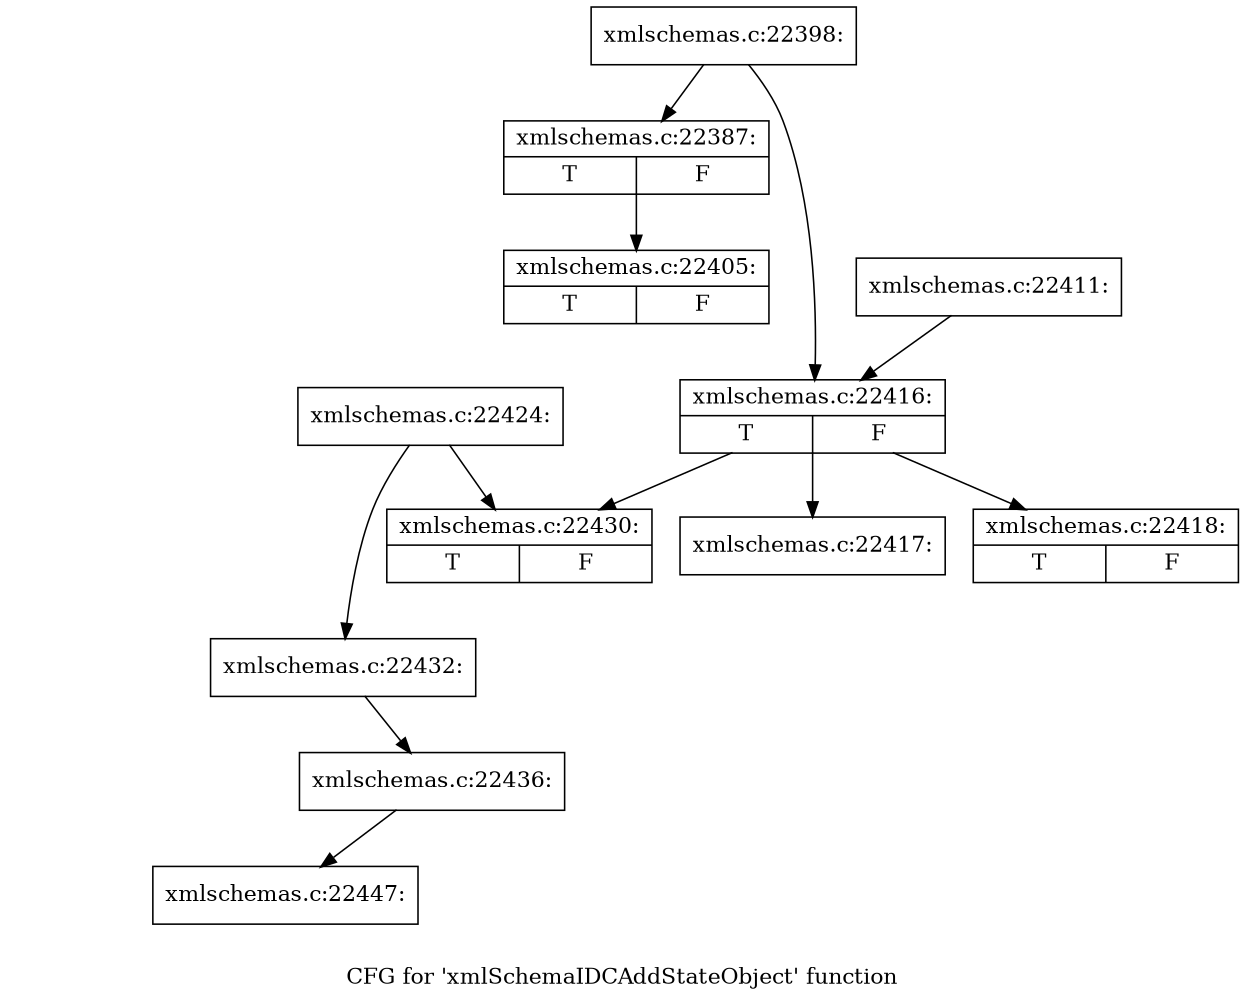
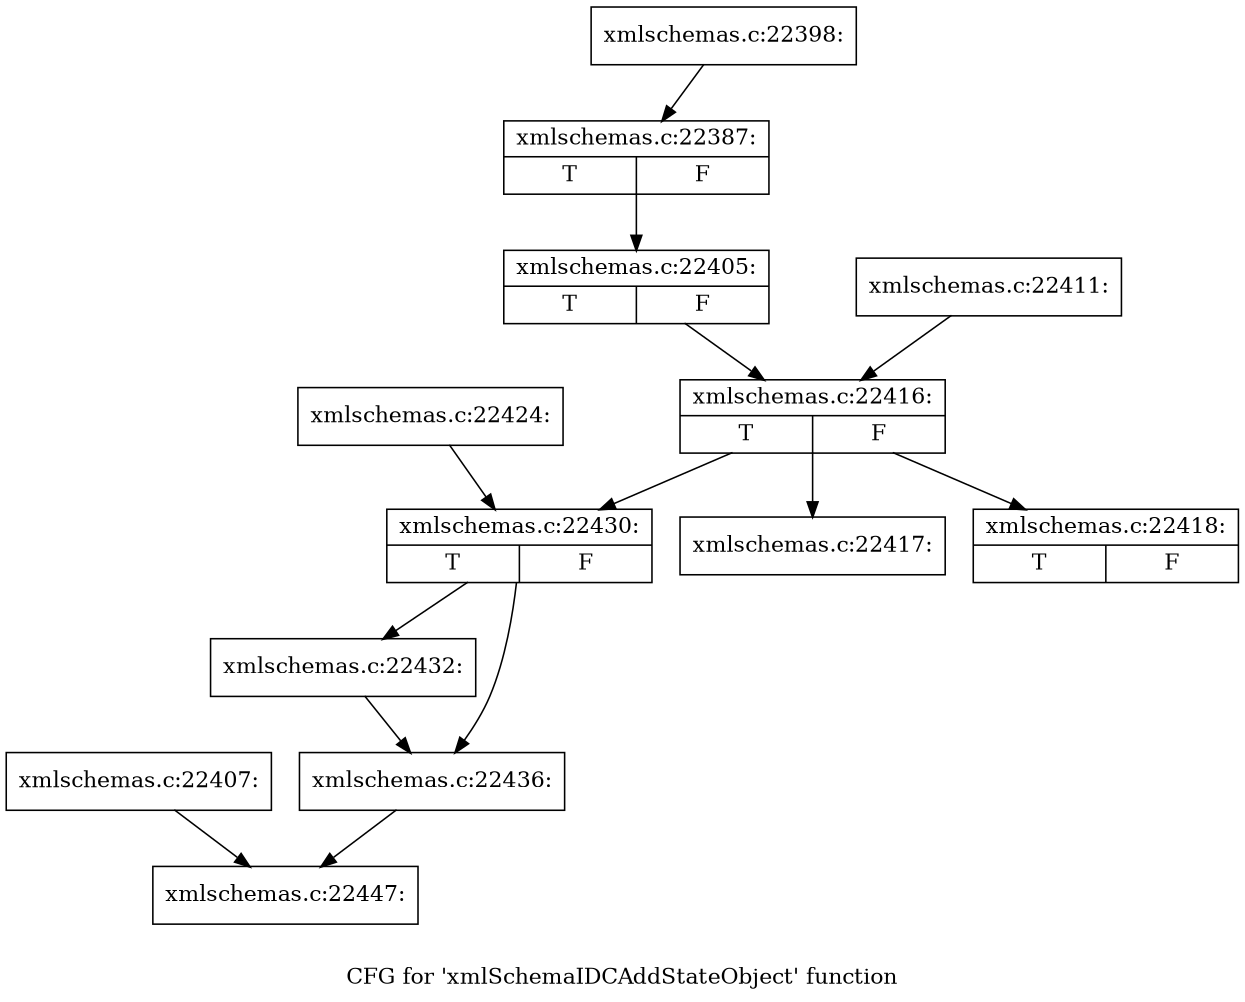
(805, 209) -> (718, 347)
(366, 530) -> (432, 606)
none -> (501, 665)
none -> (139, 781)
